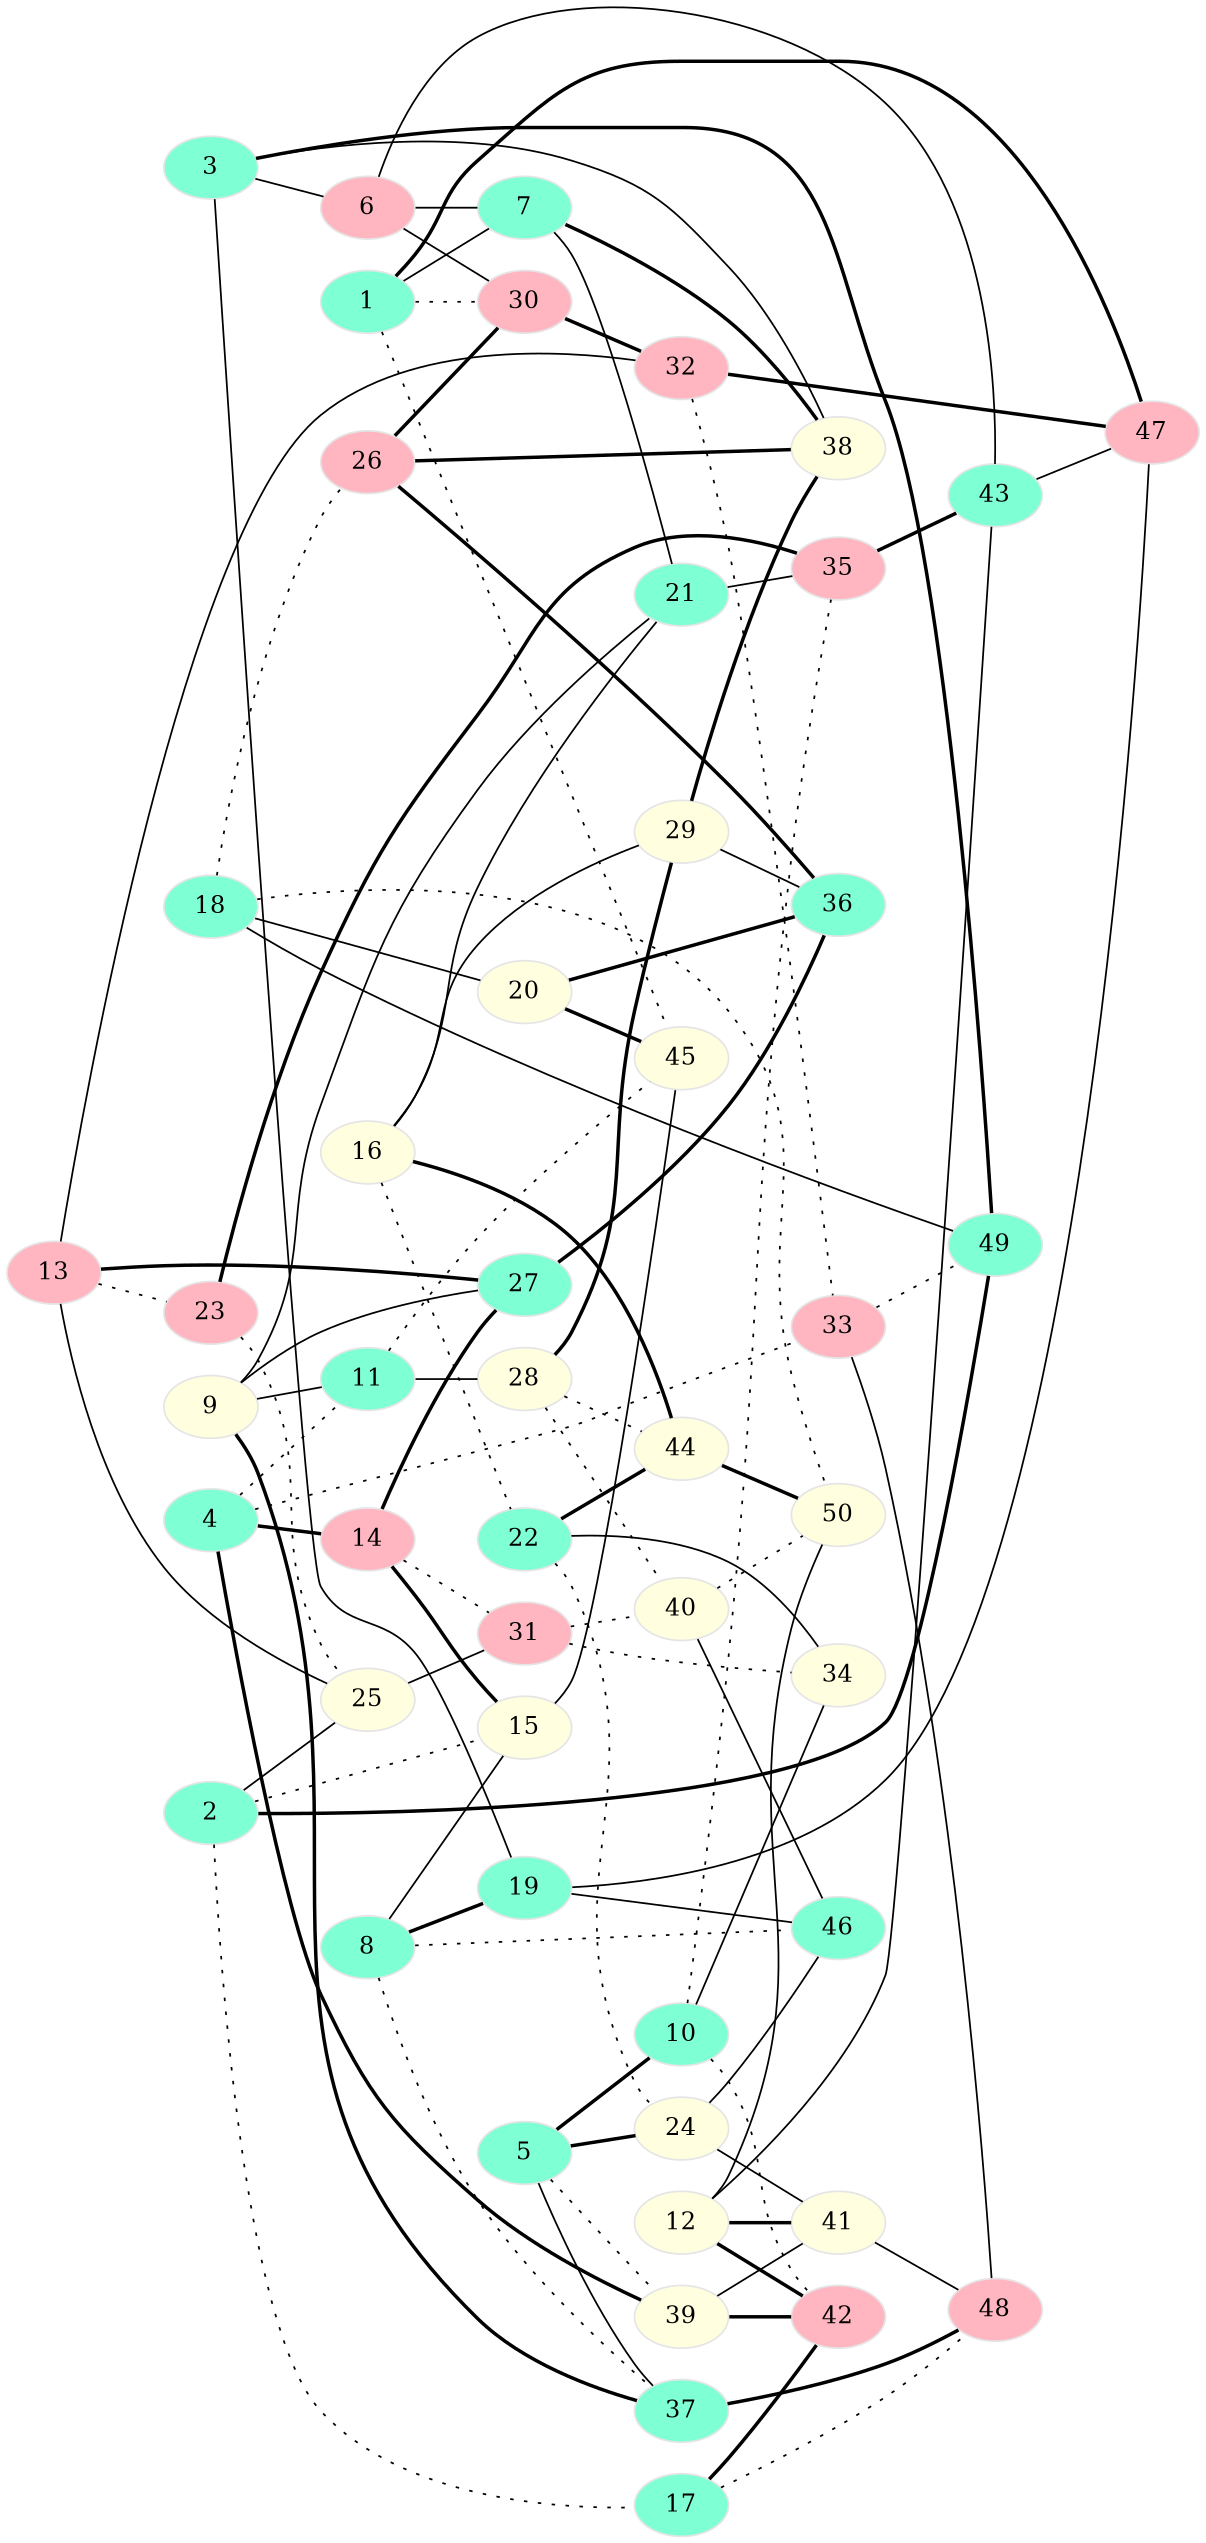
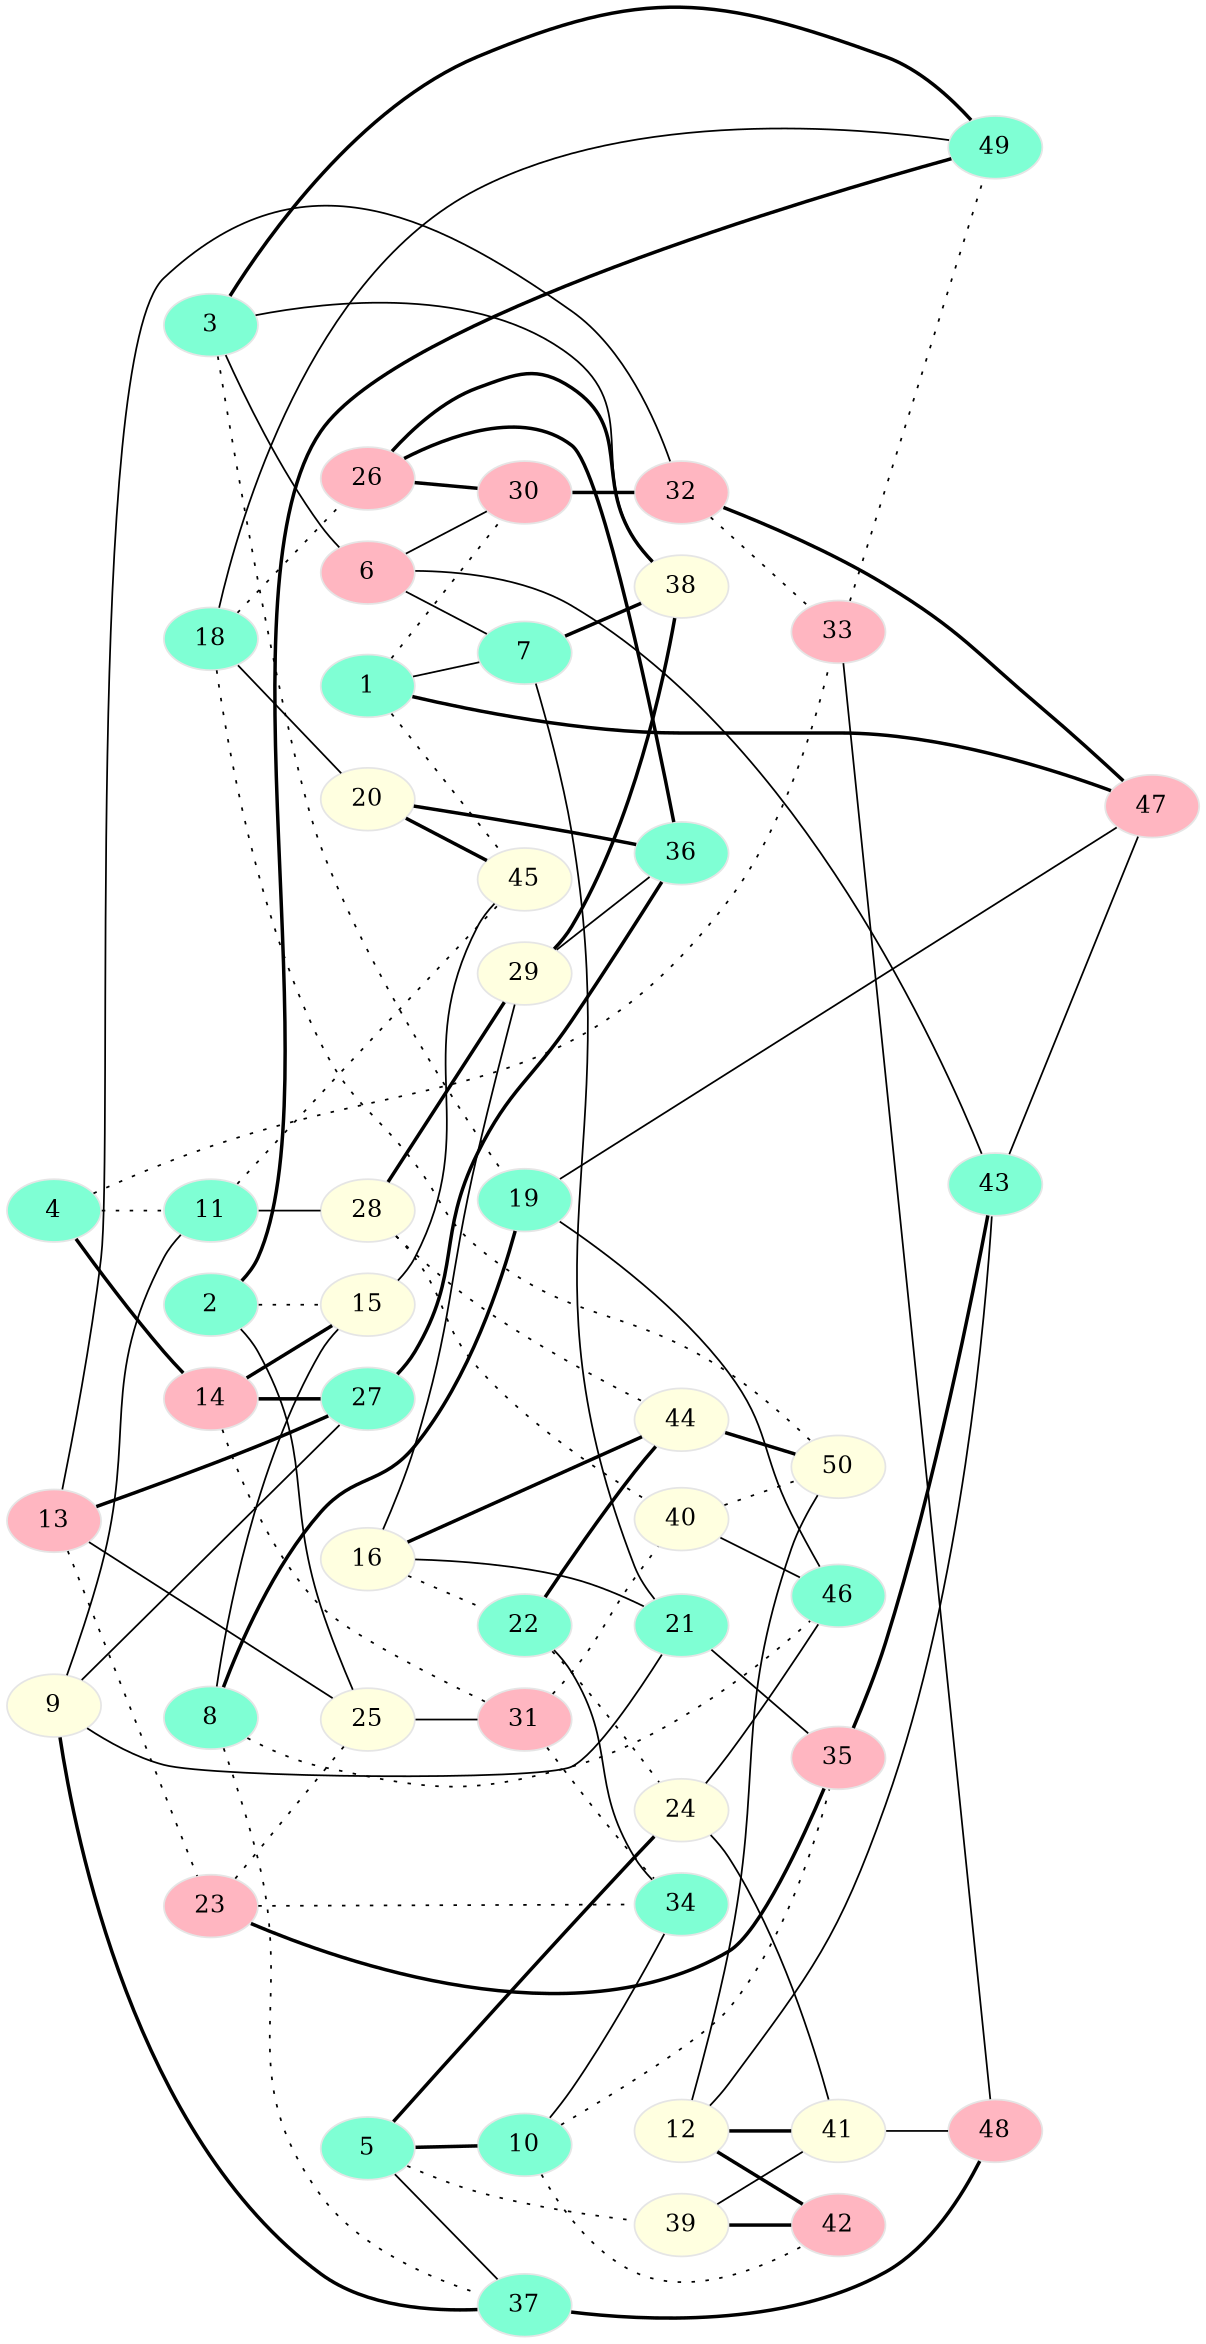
(271, 1022) -> (303, 786)
(838, 1675) -> (682, 1904)
none -> (446, 1905)
(305, 1951) -> none
(682, 2505) -> none
